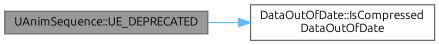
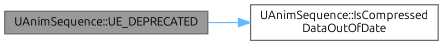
(343, 23) -> (344, 23)
